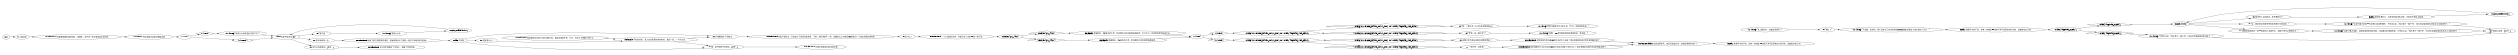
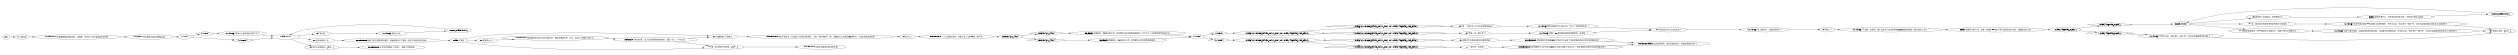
none -> (1669, 30)
(285, 37) -> (285, 37)
(559, 42) -> (505, 40)
(1765, 44) -> none
